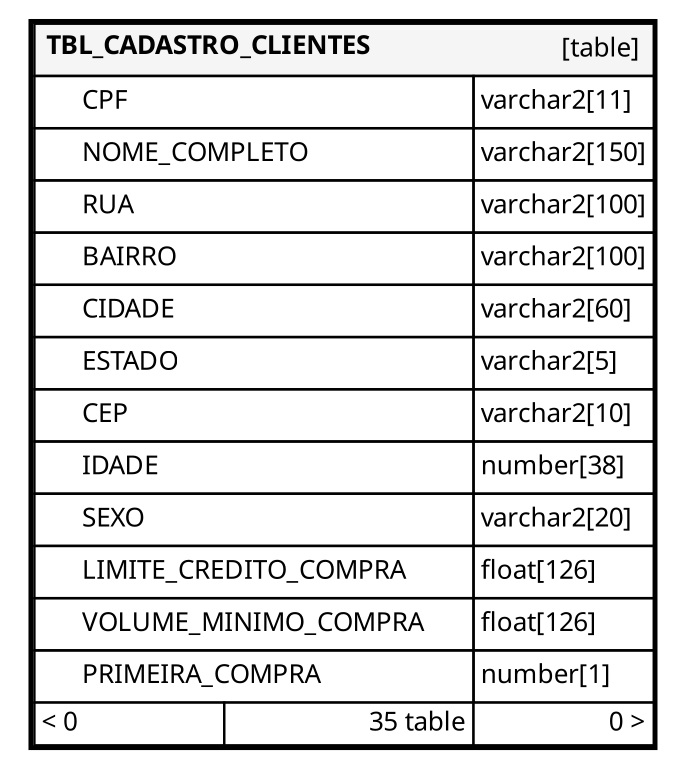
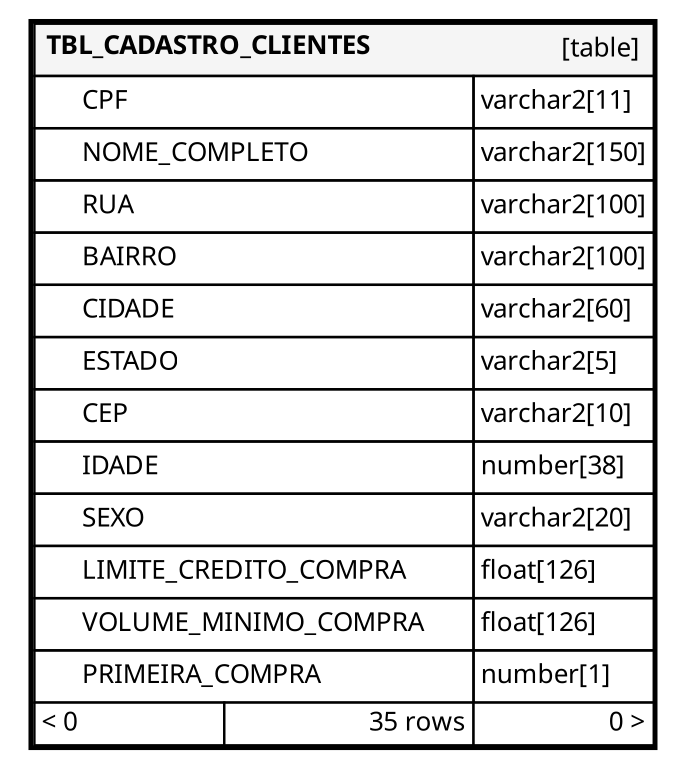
(418, 723) -> (418, 723)
